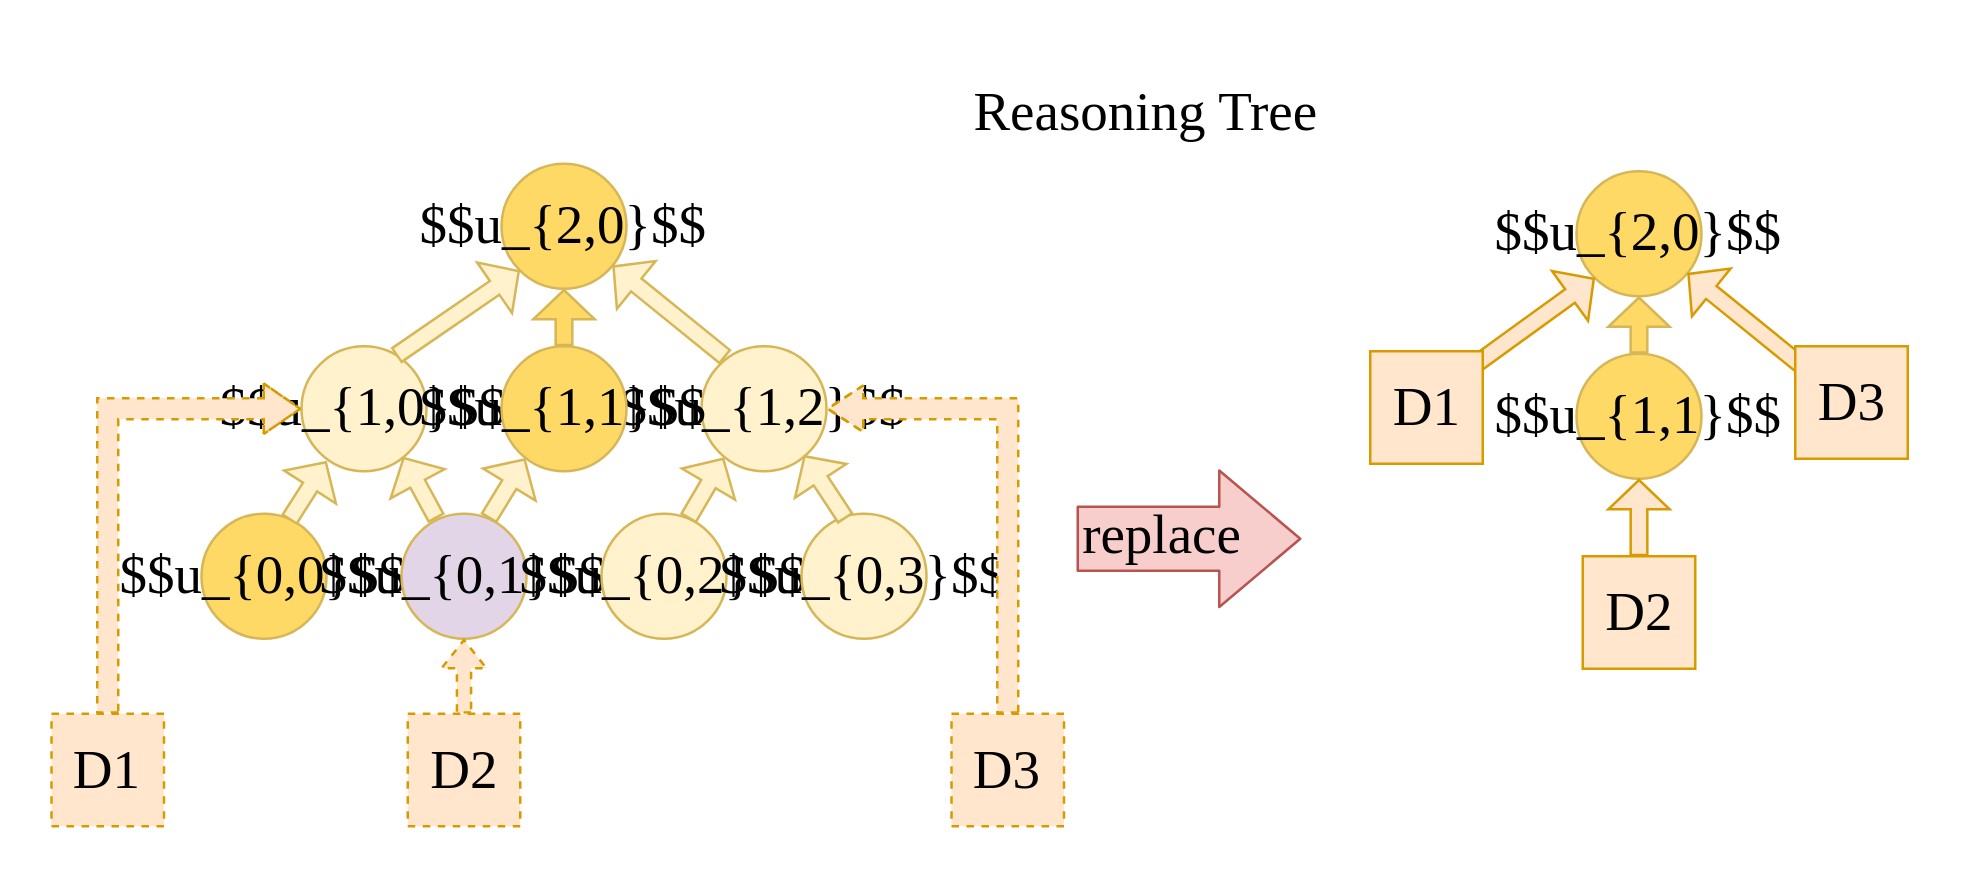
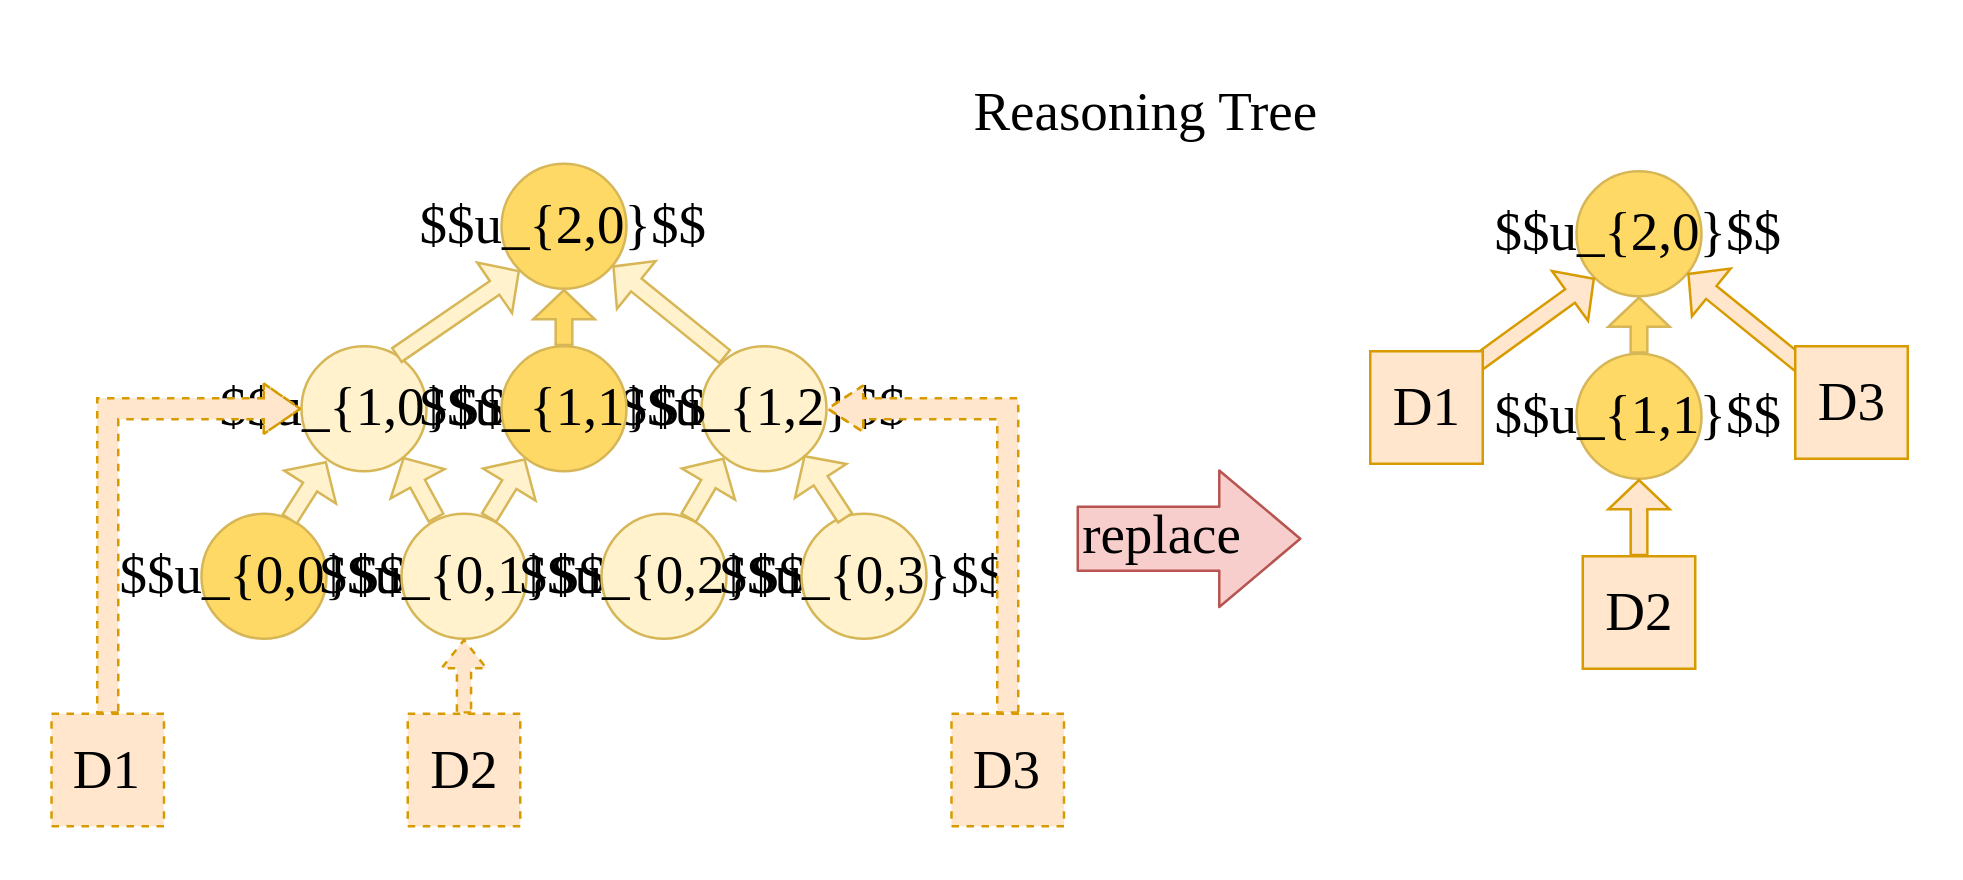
(464, 576) -> (464, 576)
